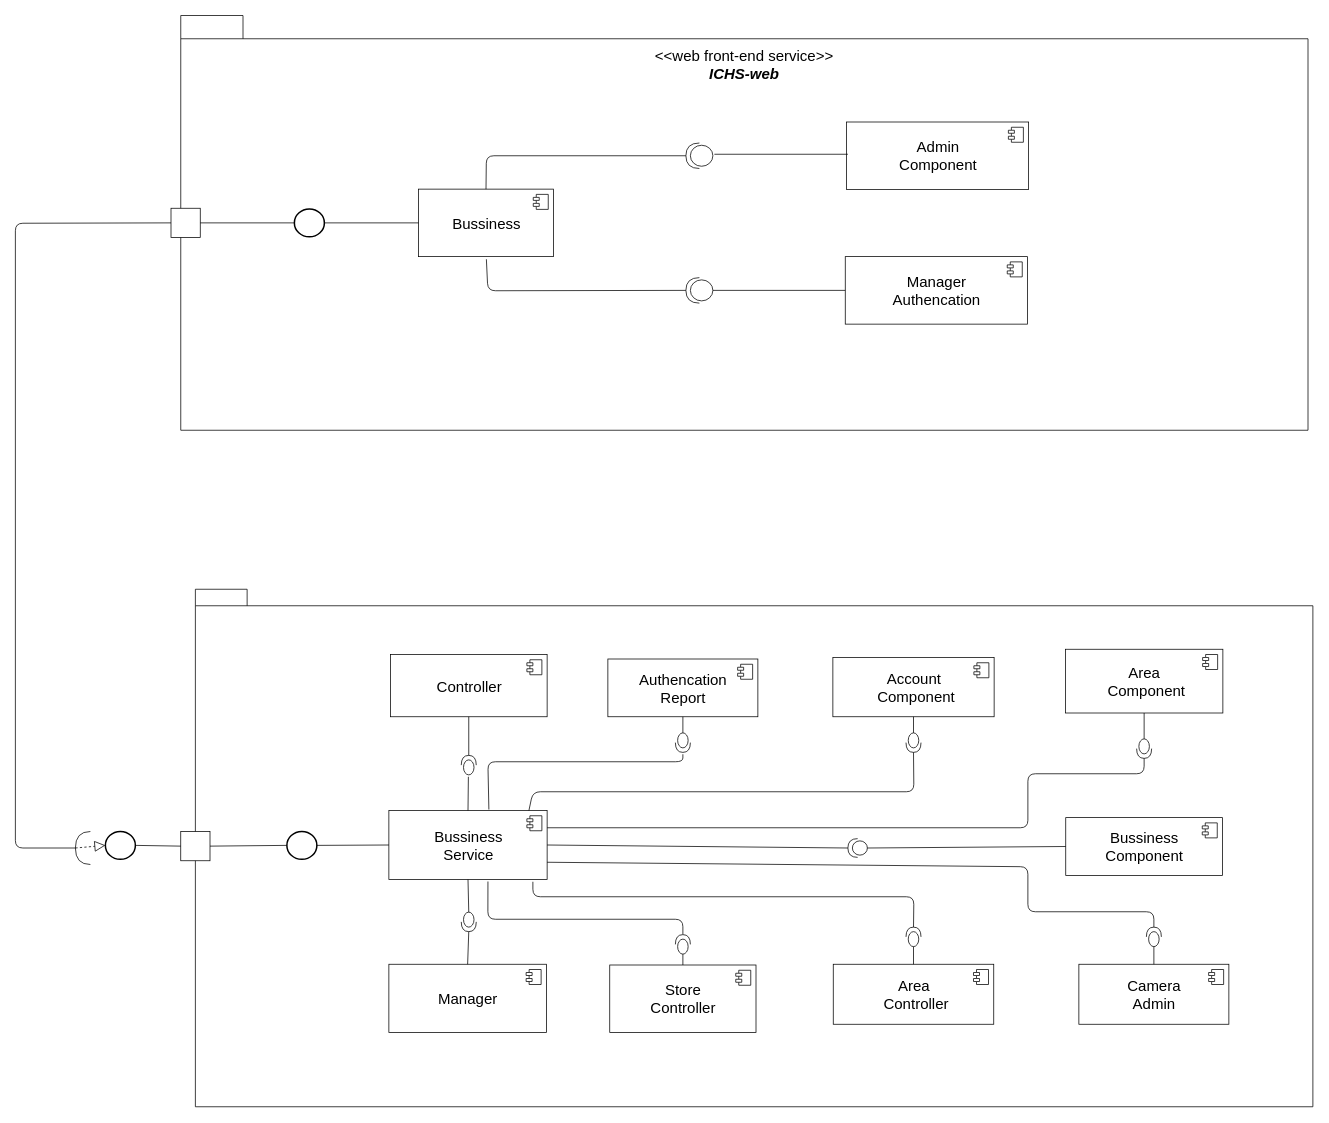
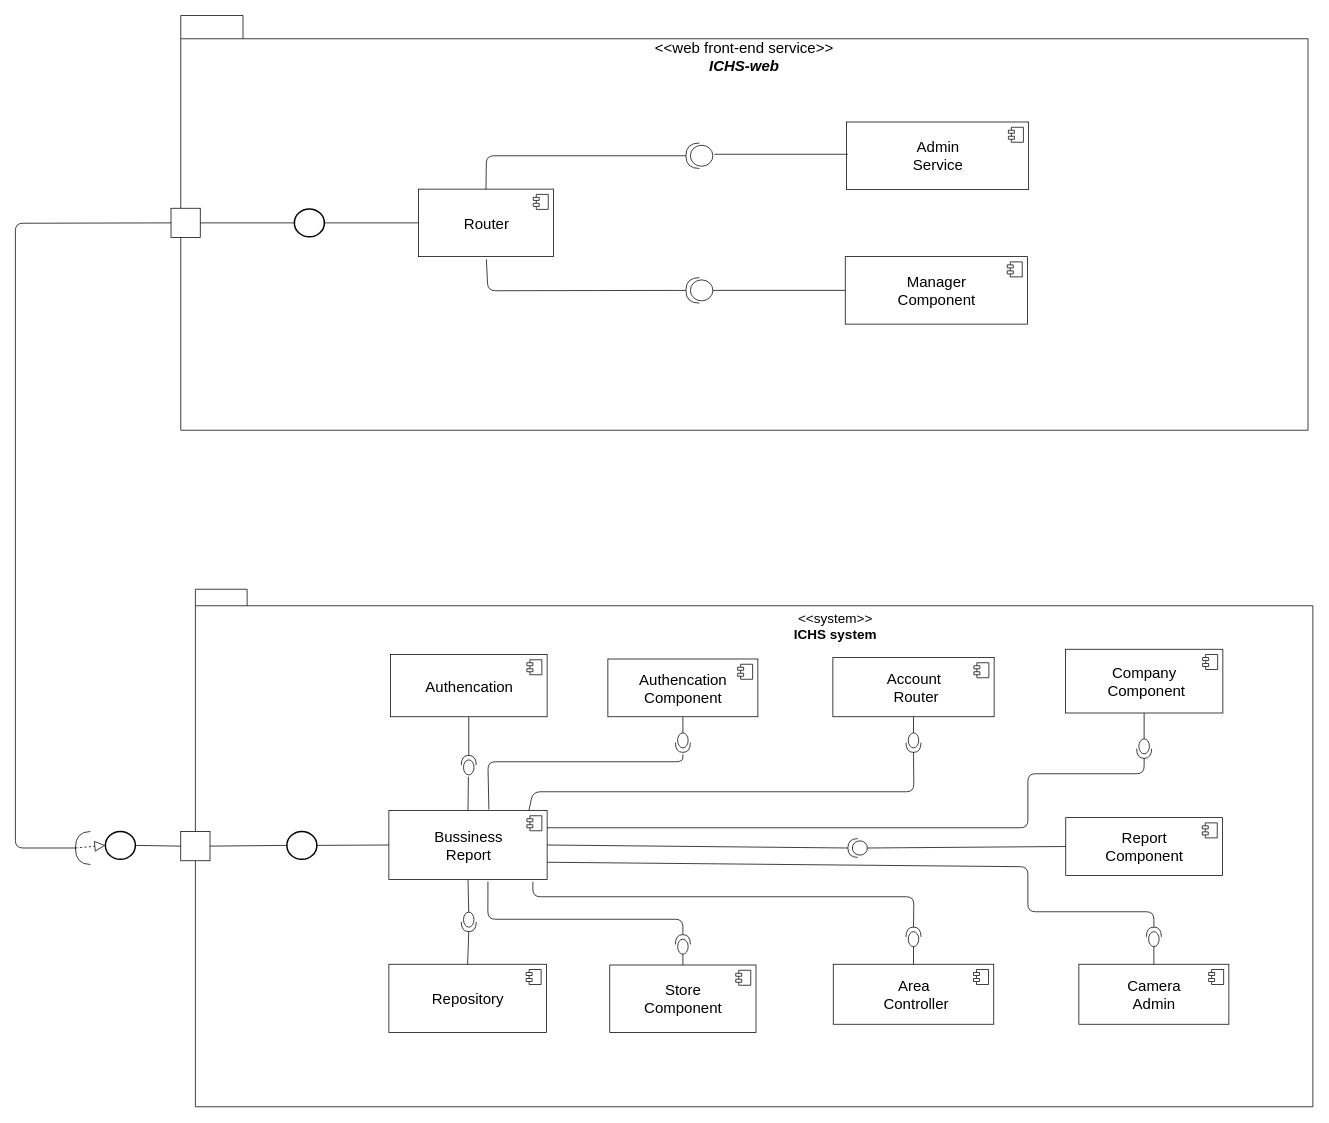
(744, 64) -> (744, 57)
(938, 156) -> (938, 156)
(487, 223) -> (487, 223)
(937, 291) -> (937, 291)
none -> (836, 627)
(1145, 681) -> (1145, 681)
(470, 686) -> (470, 686)
(914, 687) -> (914, 687)
(683, 688) -> (683, 688)
(469, 845) -> (469, 845)
(1145, 846) -> (1145, 846)
(468, 999) -> (468, 999)
(683, 999) -> (683, 999)
